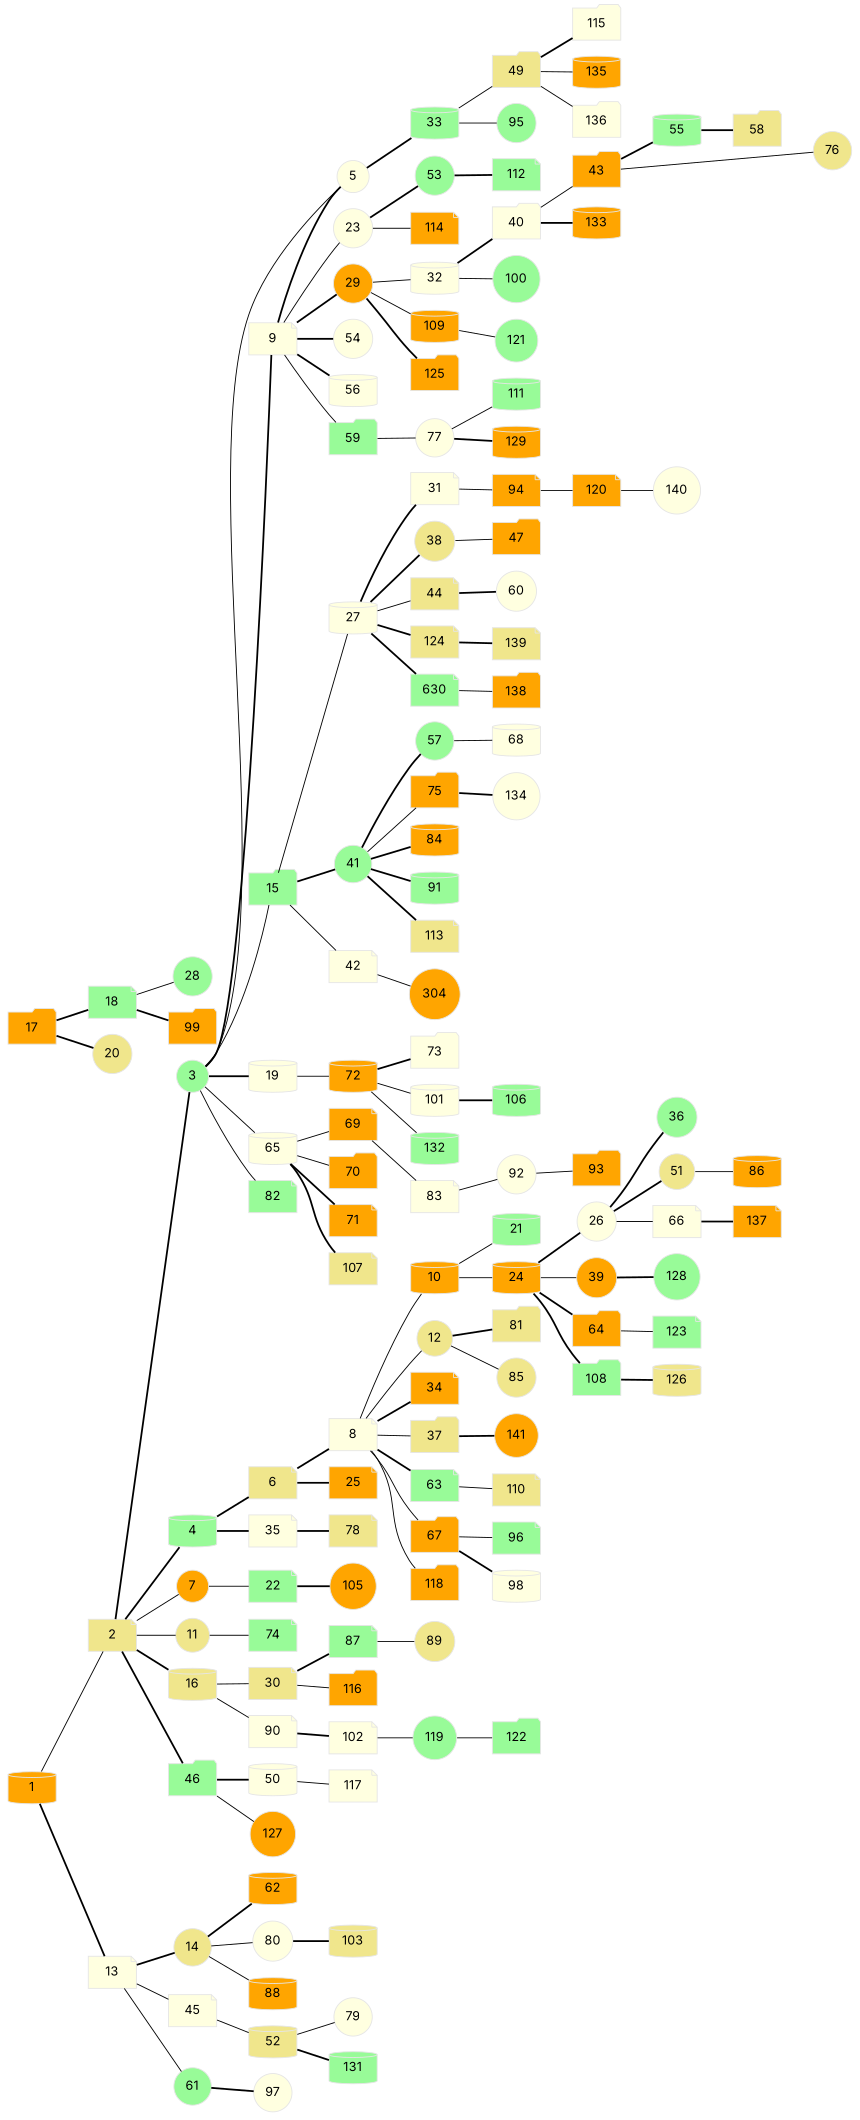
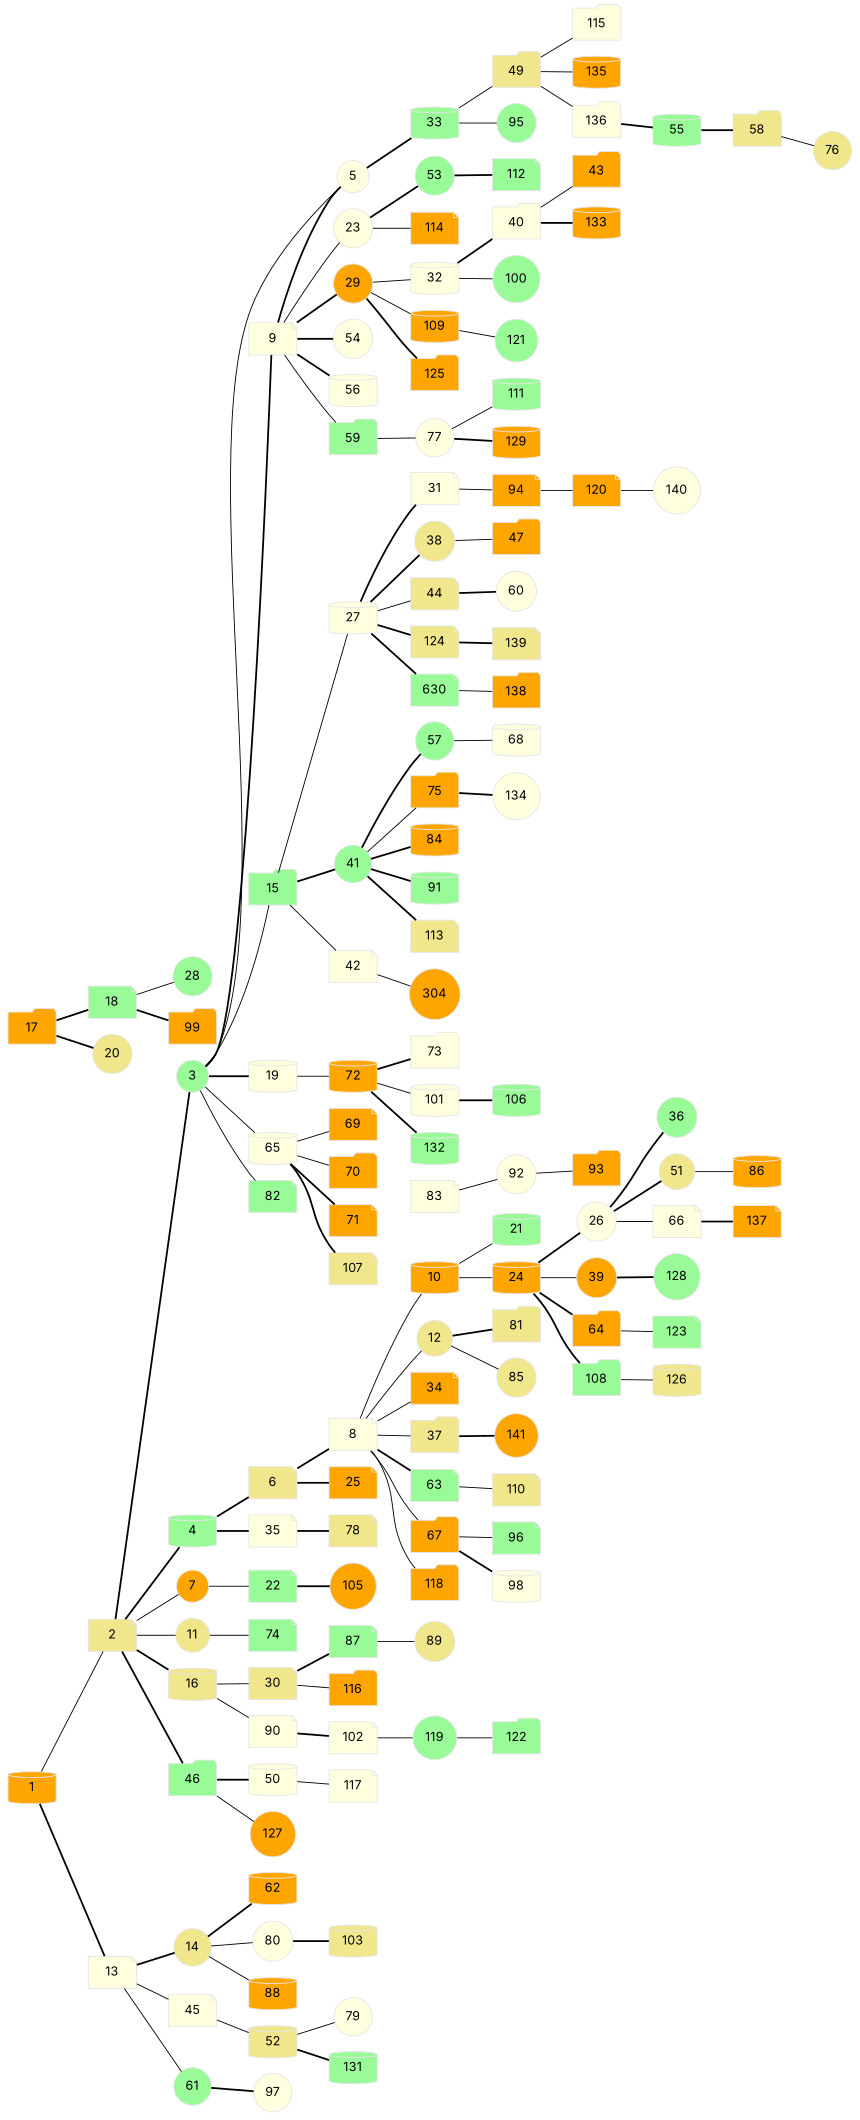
(557, 48) -> (557, 48)
(637, 151) -> (637, 126)
(717, 161) -> (798, 141)
(394, 1112) -> (394, 1112)
(394, 1161) -> none
(637, 1380) -> (637, 1380)
(394, 1411) -> (394, 1411)
